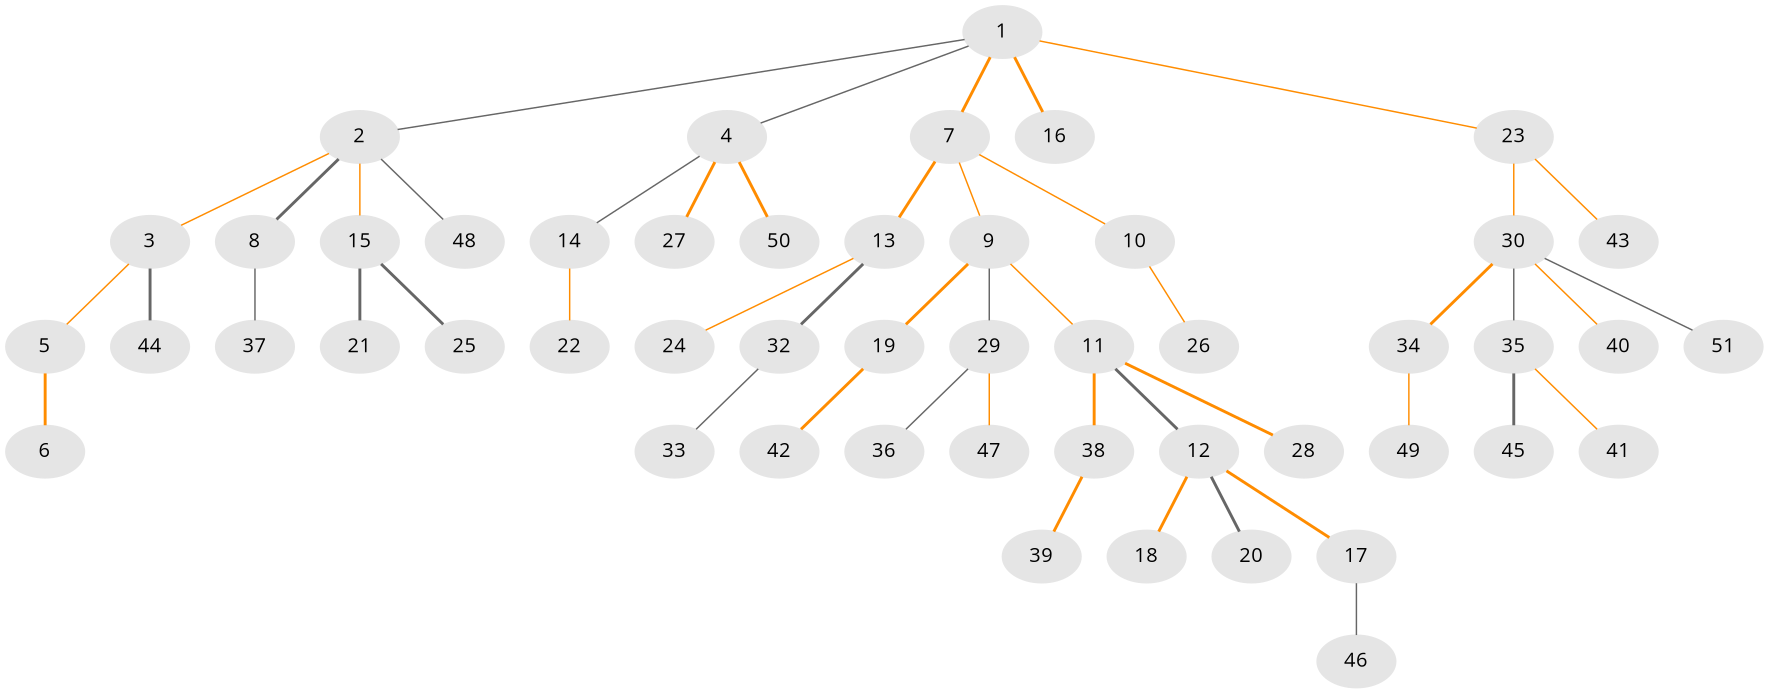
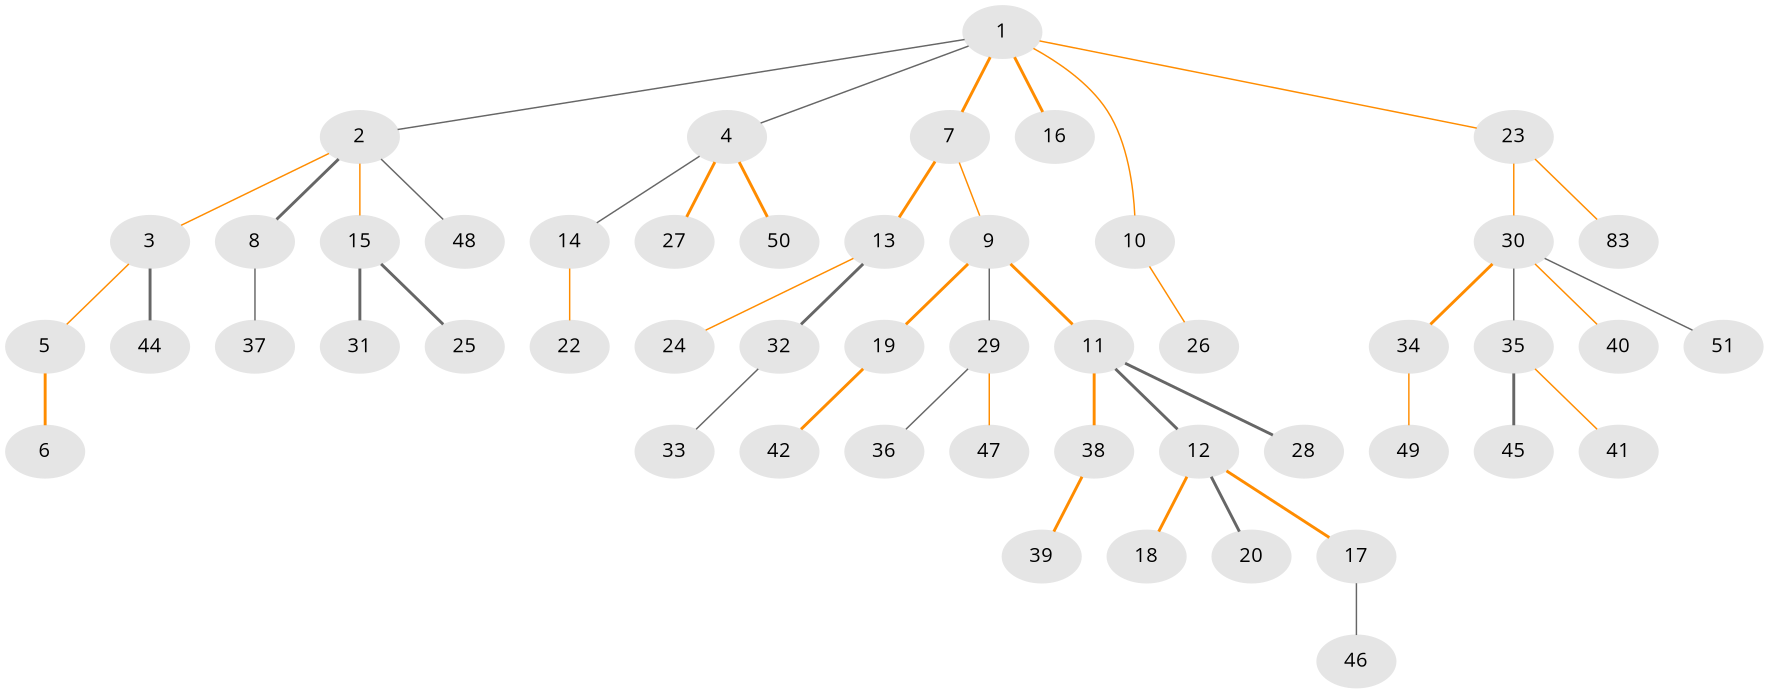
(1042, 189) -> (1110, 116)
(1619, 242) -> (1619, 242)
(1042, 294) -> (1042, 294)
(360, 347) -> (360, 347)
(1199, 399) -> (1199, 399)
